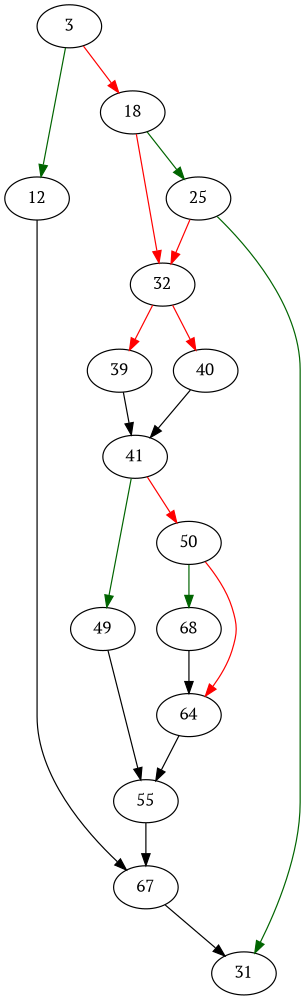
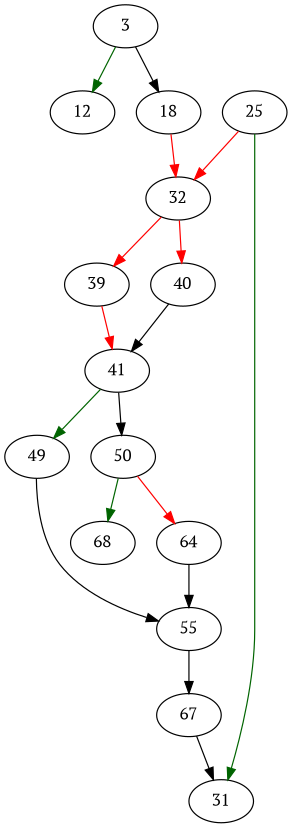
(97, 65) -> (144, 64)
(162, 151) -> none
(126, 408) -> (106, 322)
(159, 495) -> (120, 408)
(37, 553) -> none
(189, 666) -> none
